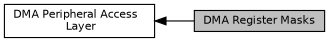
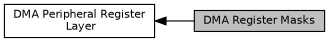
(80, 21) -> (80, 21)
